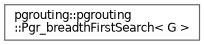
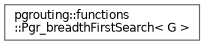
(102, 22) -> (102, 22)
